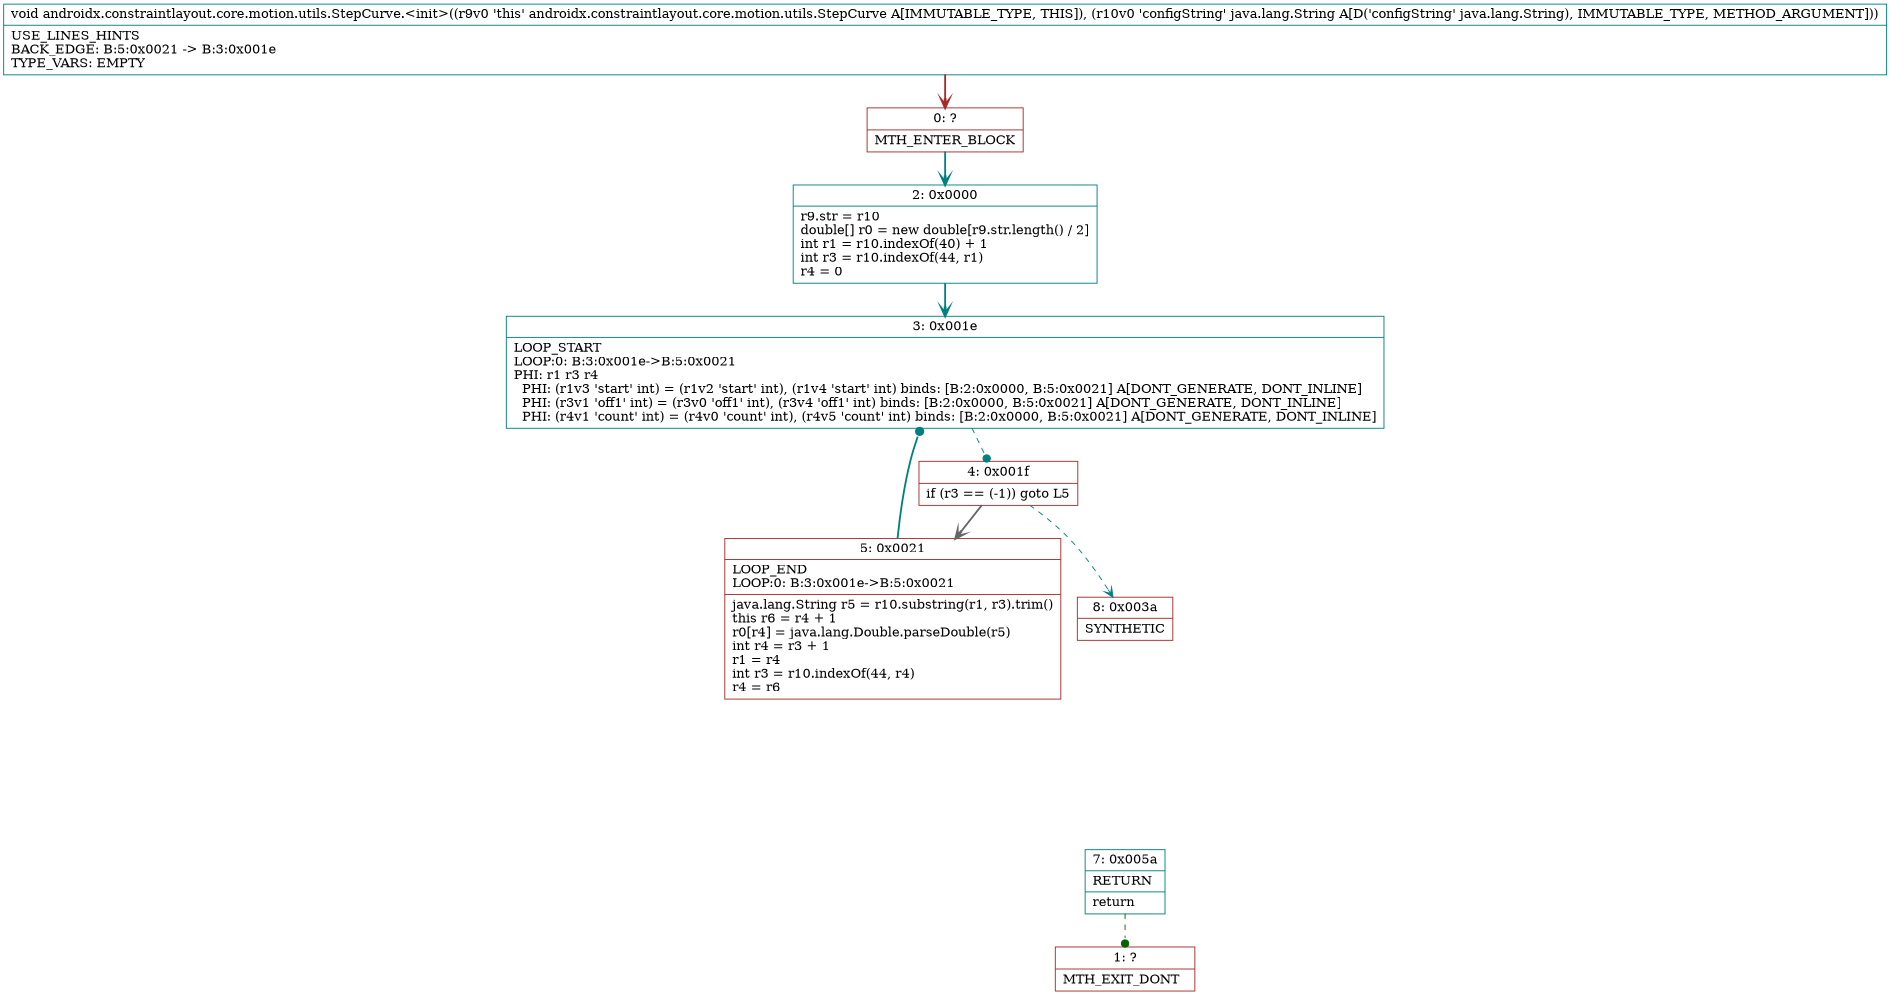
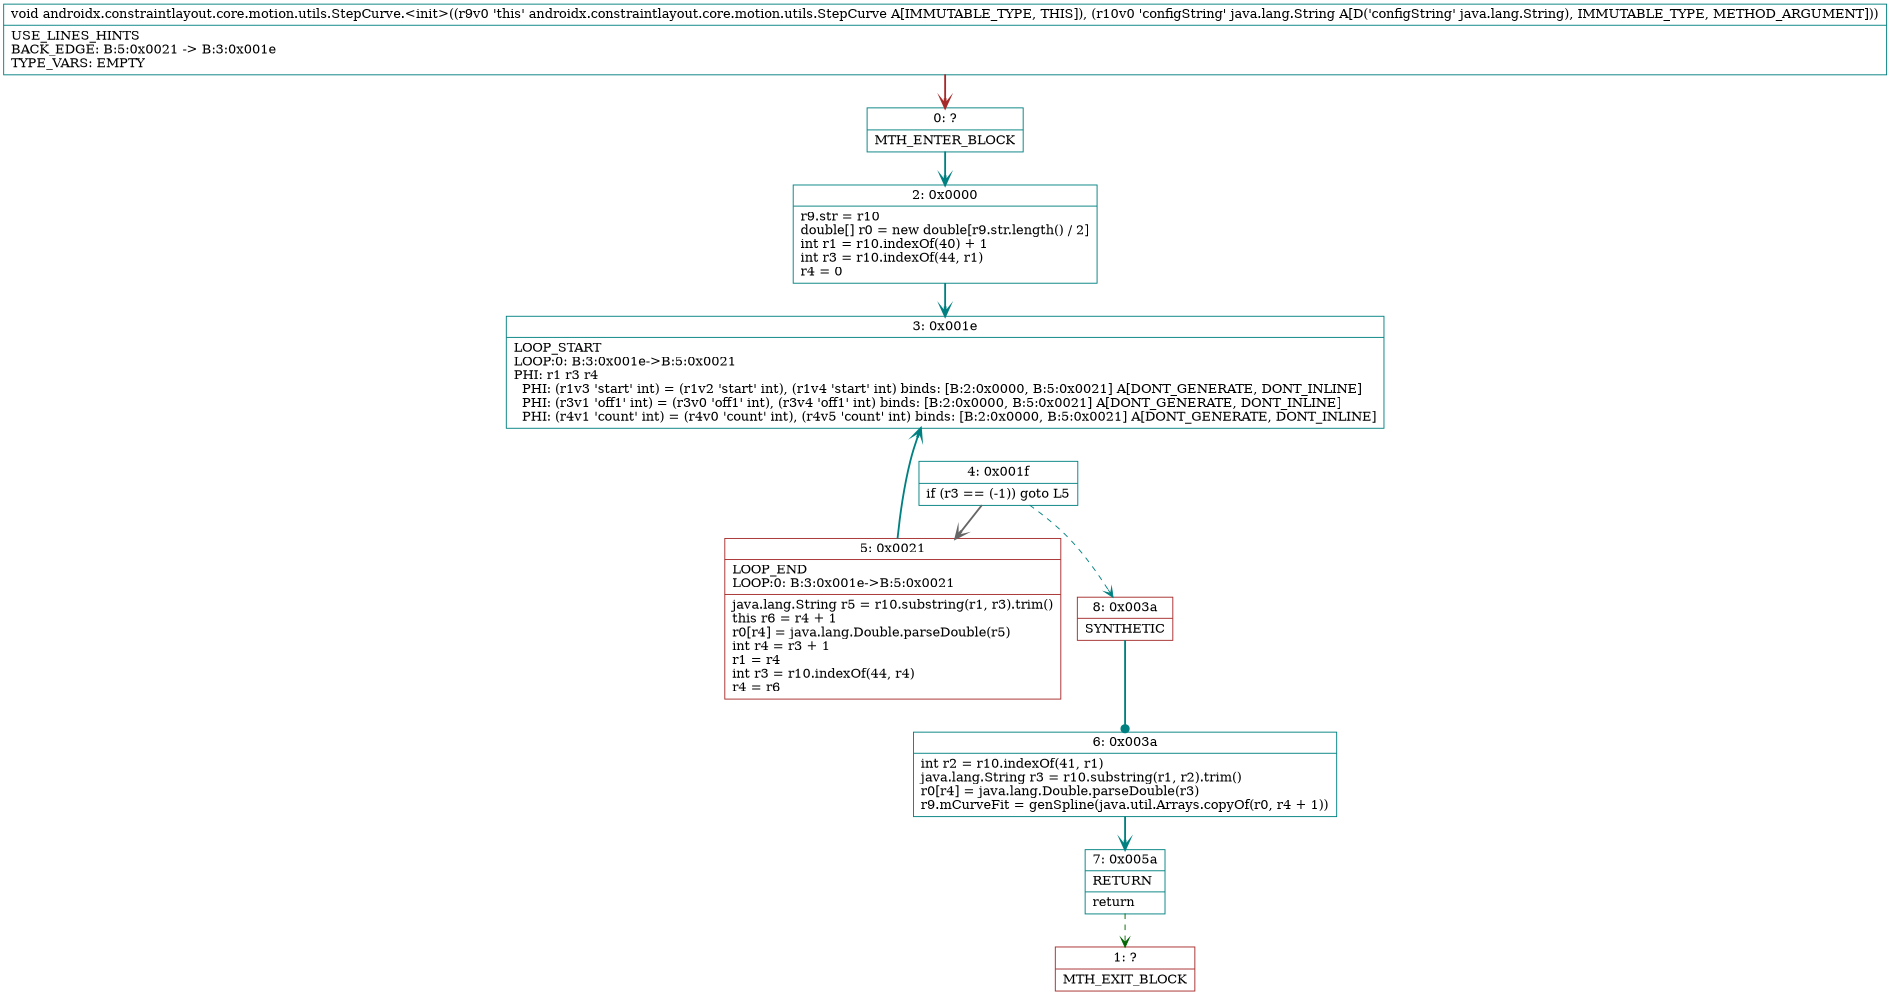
(945, 130) -> (945, 130)
(979, 442) -> none
(998, 483) -> (998, 483)
(905, 487) -> (905, 487)
none -> (1125, 774)
(1125, 926) -> (1125, 926)
(1121, 980) -> (1125, 980)
